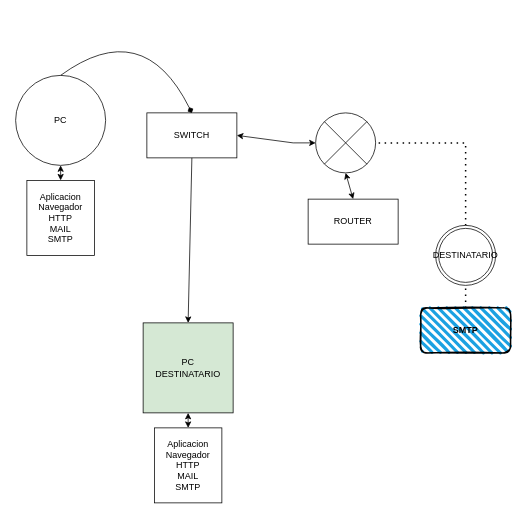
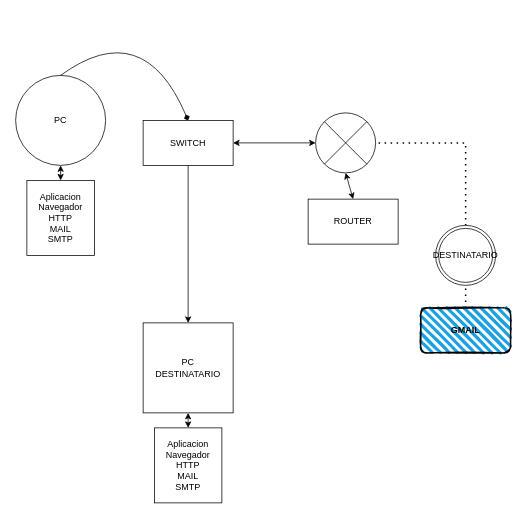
(192, 135) -> (188, 143)
(465, 330) -> (465, 330)
(188, 368) -> (188, 368)
